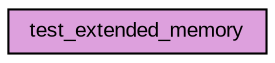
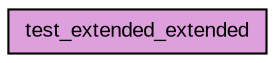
(137, 31) -> (137, 31)
